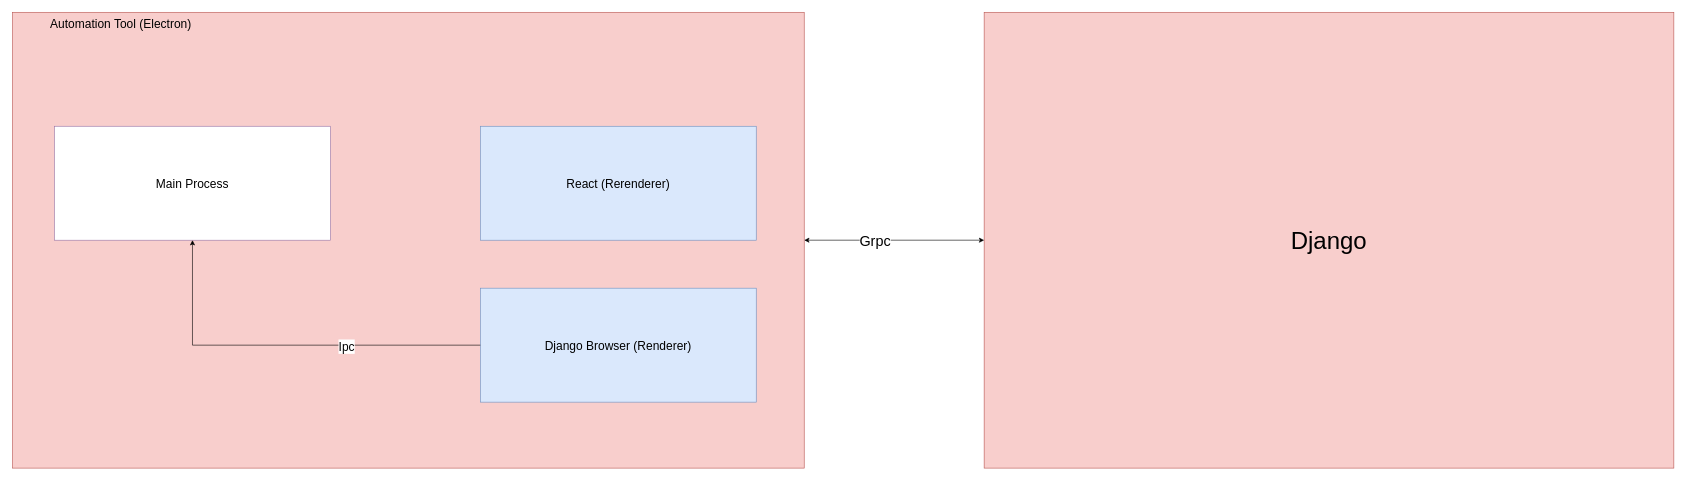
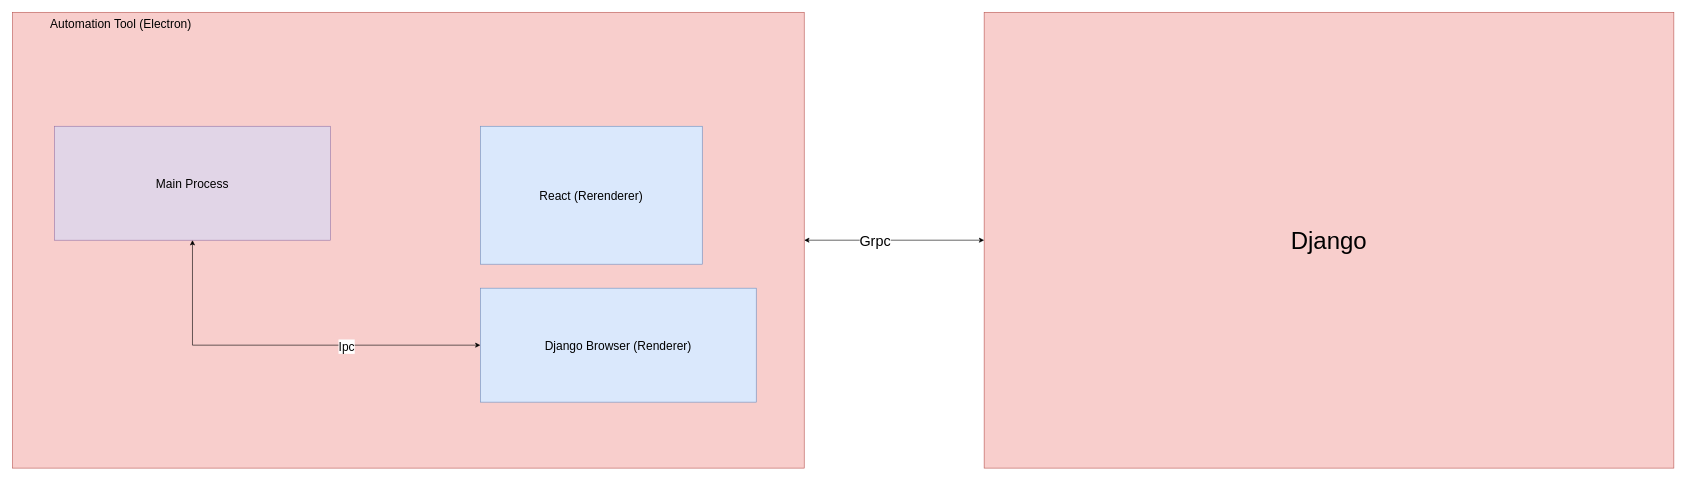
(192, 183) -> (192, 183)
(618, 183) -> (591, 195)
(476, 345) -> (474, 345)
